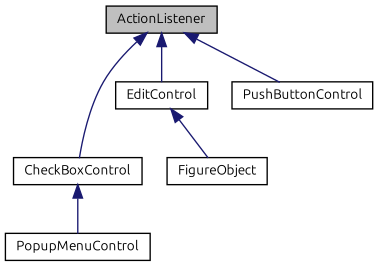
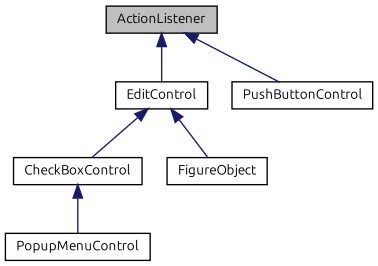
(97, 95) -> (115, 138)
